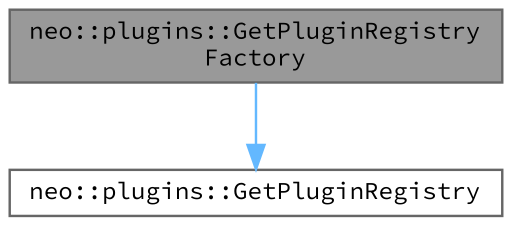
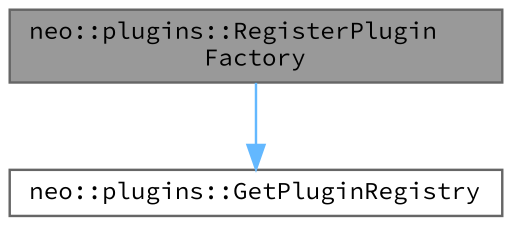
(256, 46) -> (256, 46)
